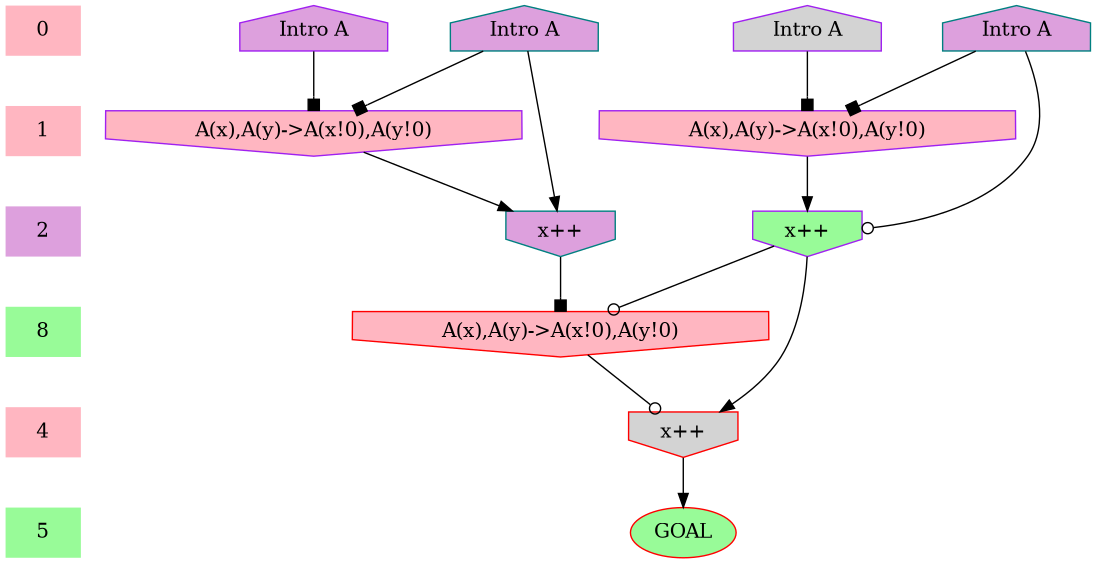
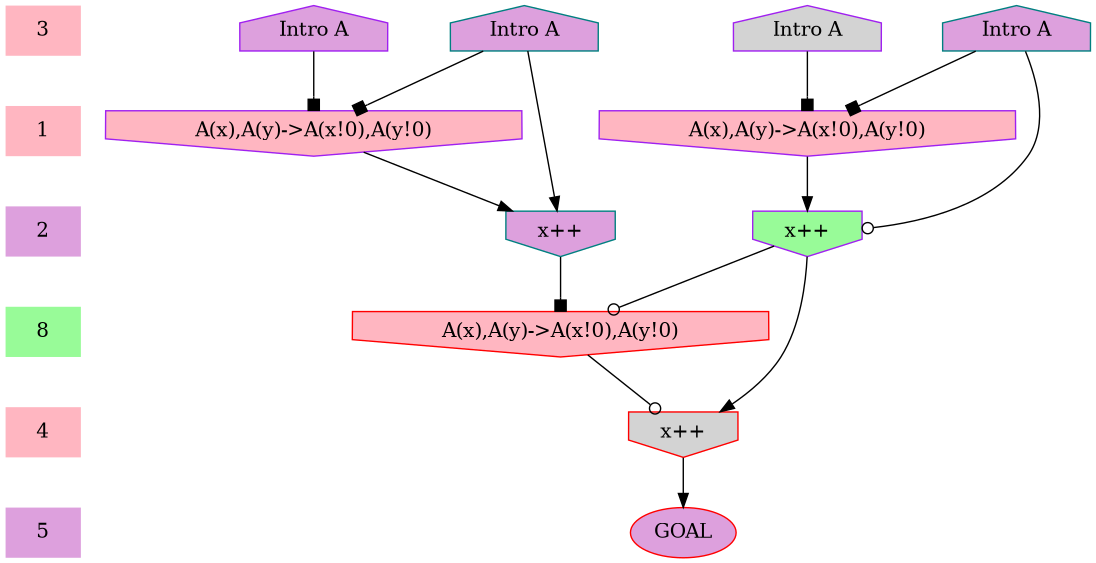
(43, 31) -> (43, 31)
(43, 533) -> (43, 533)
(683, 533) -> (683, 533)
